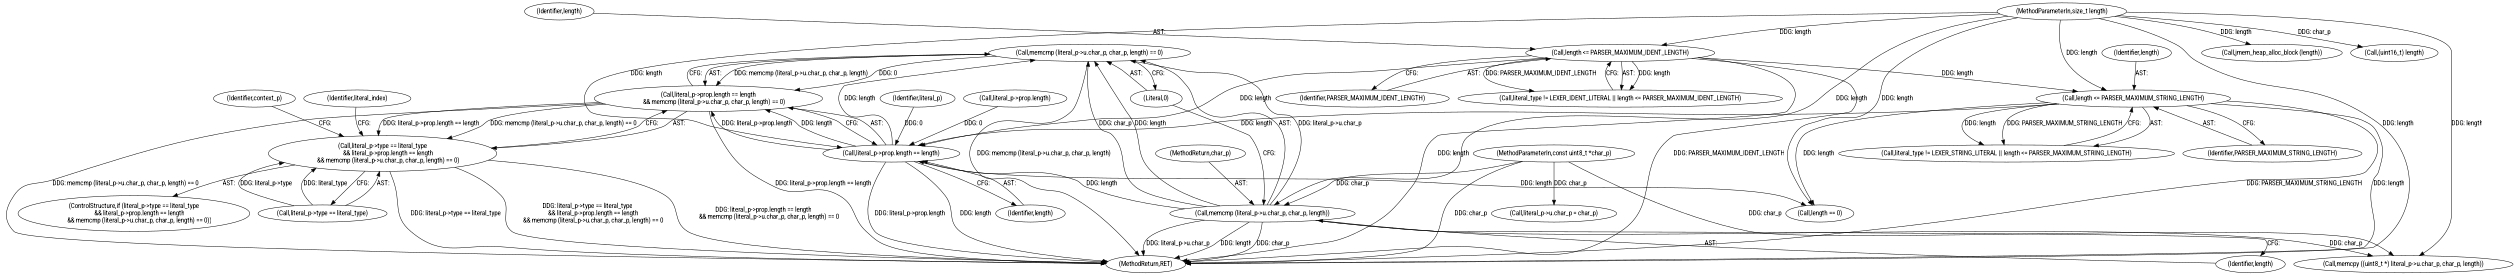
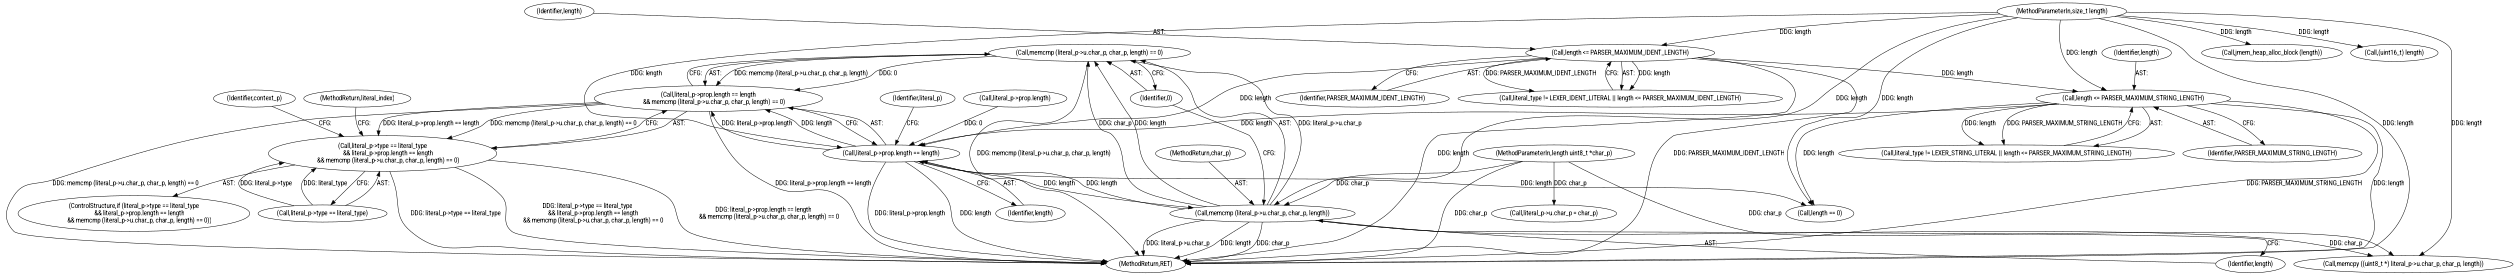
(2314, 32) -> (2314, 32)
(888, 79) -> (1074, 193)
(357, 99) -> (357, 99)
(1156, 99) -> (1156, 99)
(914, 123) -> (914, 123)
(1554, 154) -> (1554, 154)
